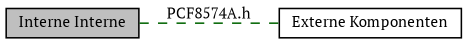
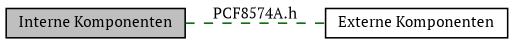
(73, 23) -> (96, 23)
